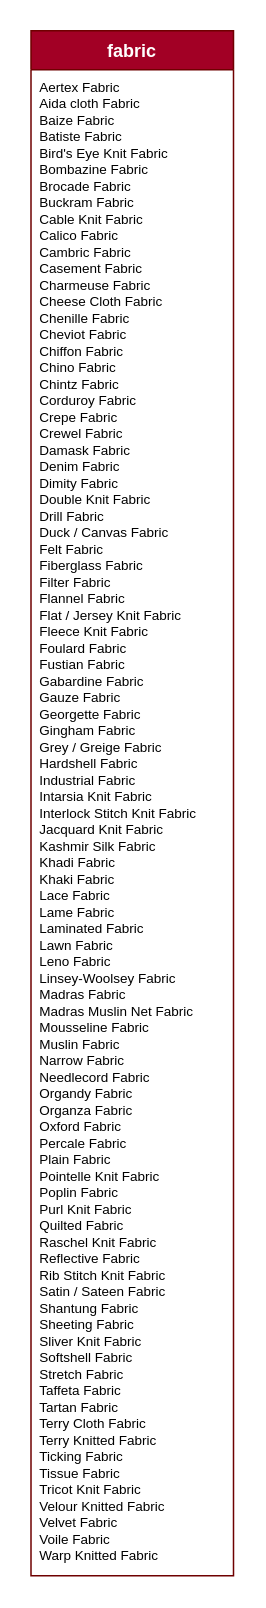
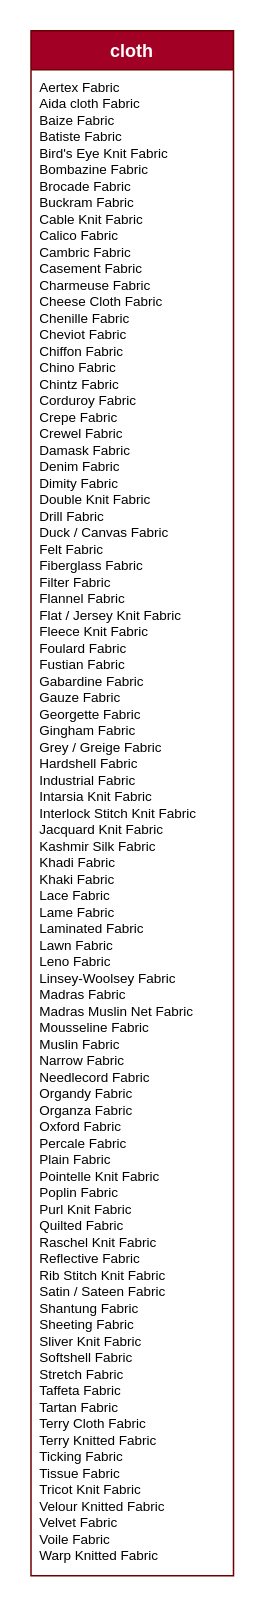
(131, 51) -> (131, 51)
